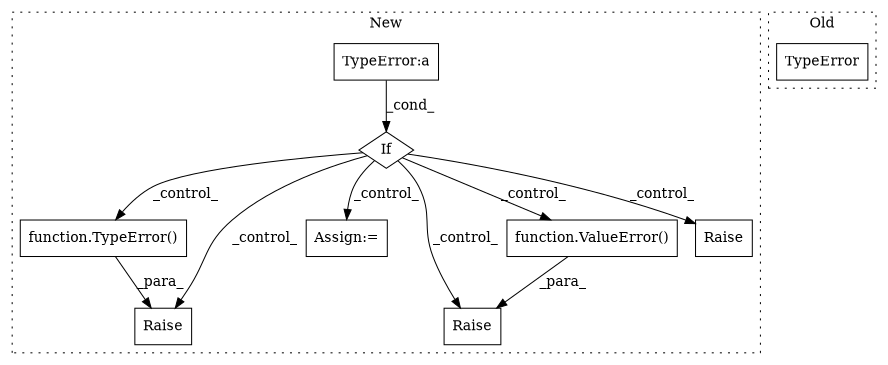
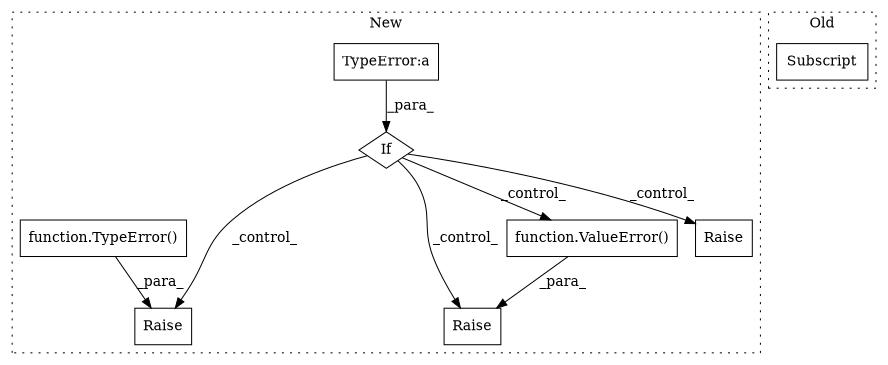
(822, 62) -> (822, 62)
(411, 106) -> (411, 106)
(237, 166) -> none
(347, 238) -> none
